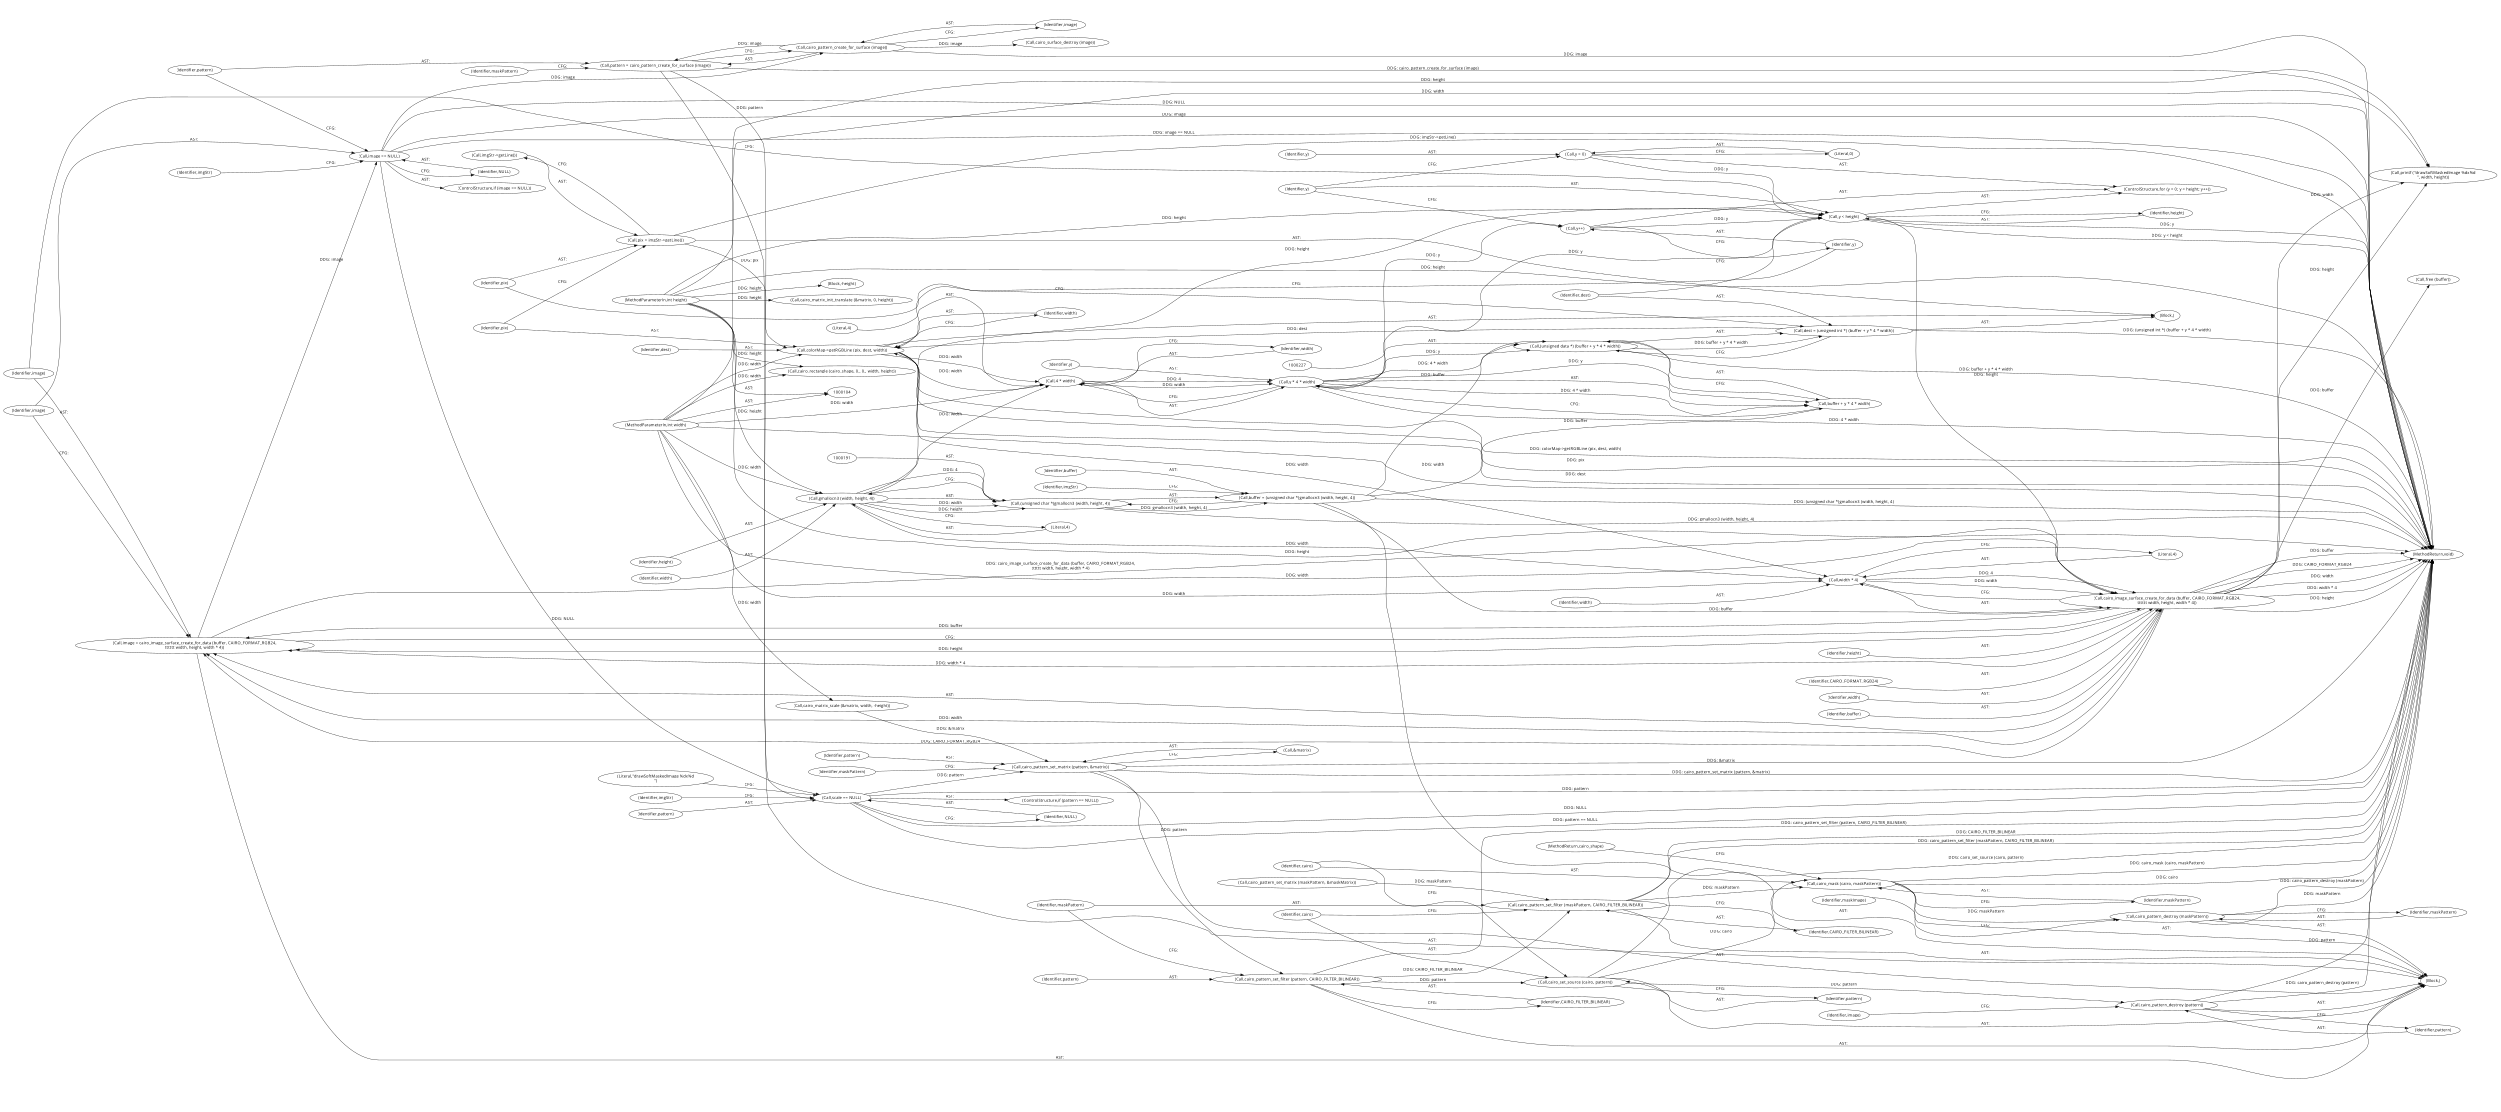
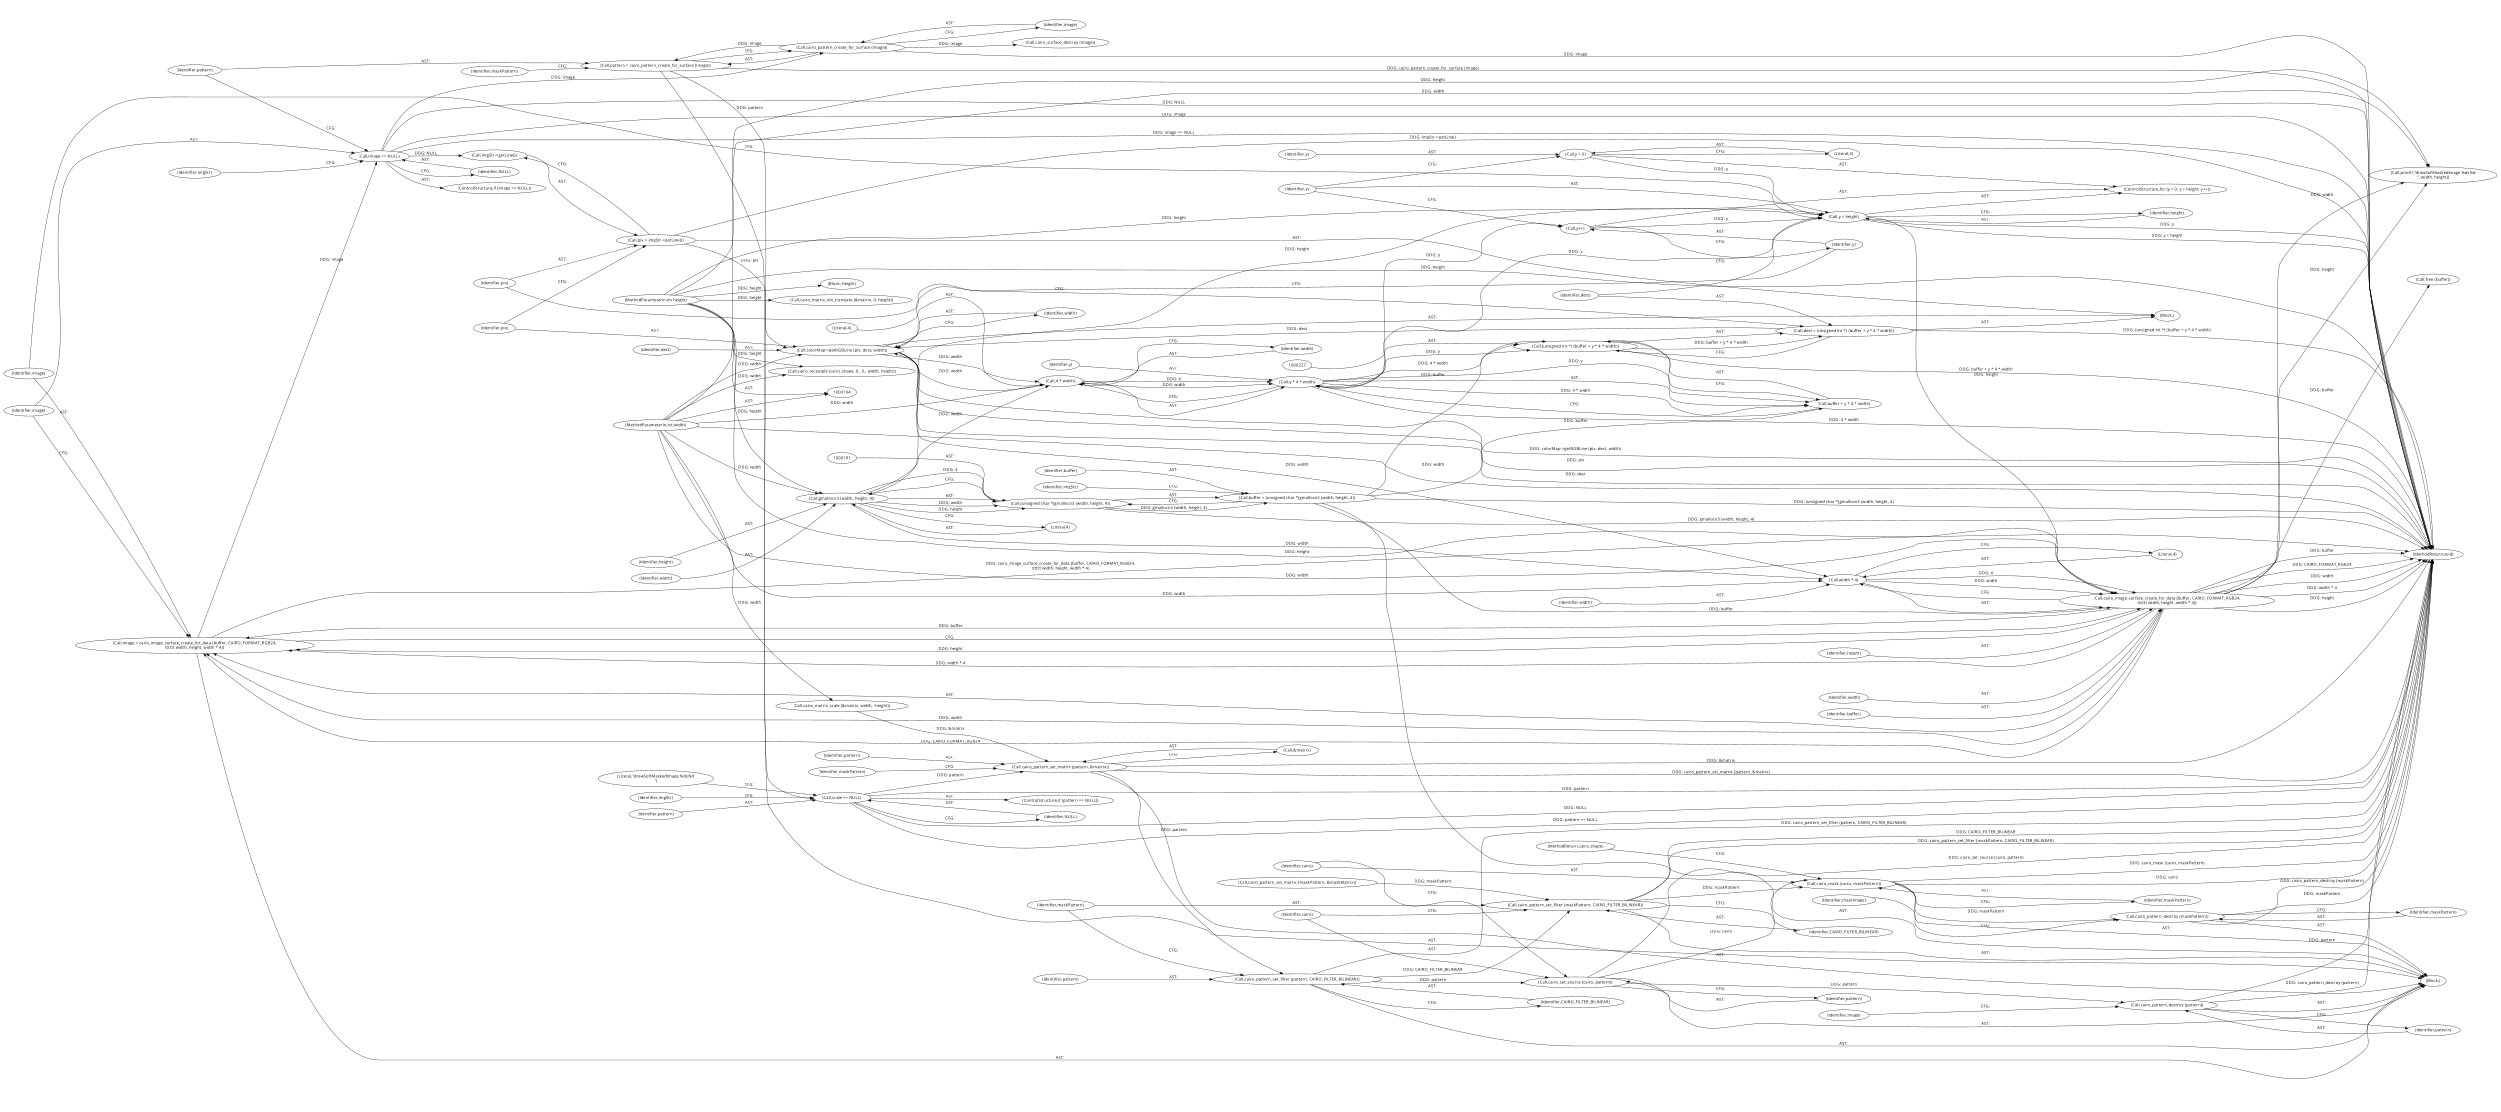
(1576, 346) -> (1576, 346)
(506, 548) -> (434, 156)
(1844, 681) -> none
